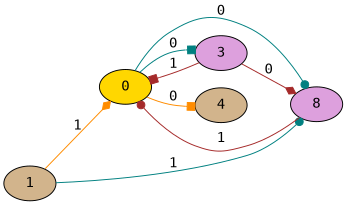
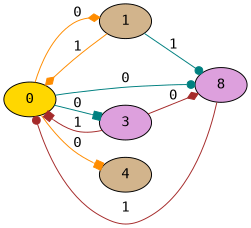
none -> (53, 43)
